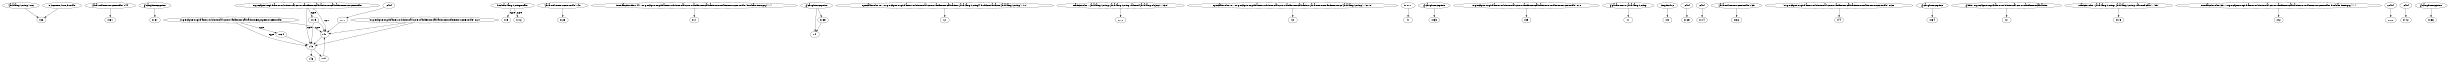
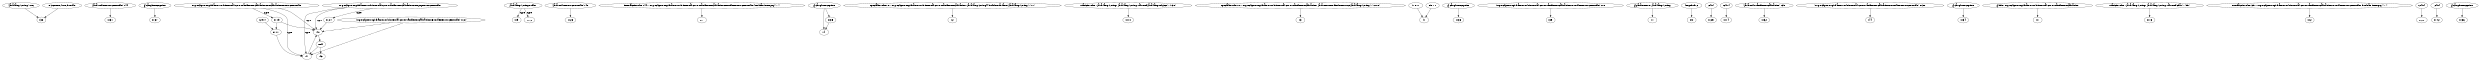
(513, 6) -> (523, 6)
none -> (1433, 6)
(1736, 6) -> (1764, 6)
(322, 25) -> (276, 25)
(311, 52) -> (321, 50)
